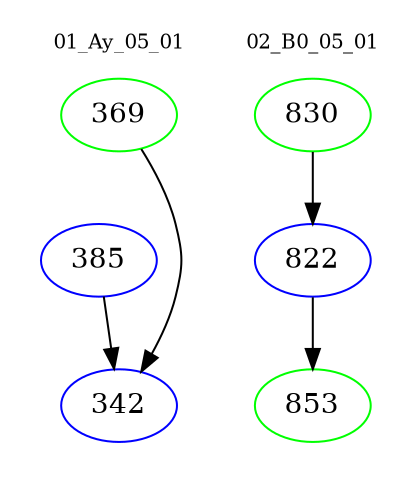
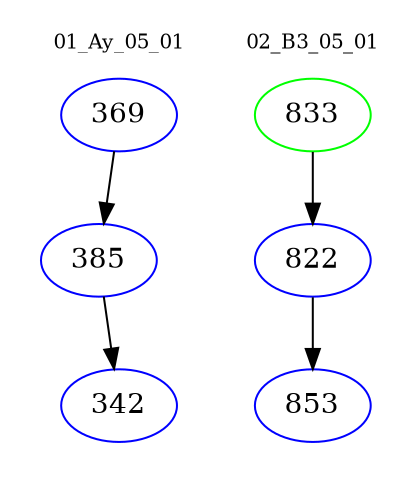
(313, 43) -> (313, 43)
(119, 115) -> (119, 115)
(313, 115) -> (313, 115)
(181, 250) -> (110, 177)
(313, 406) -> (313, 406)
